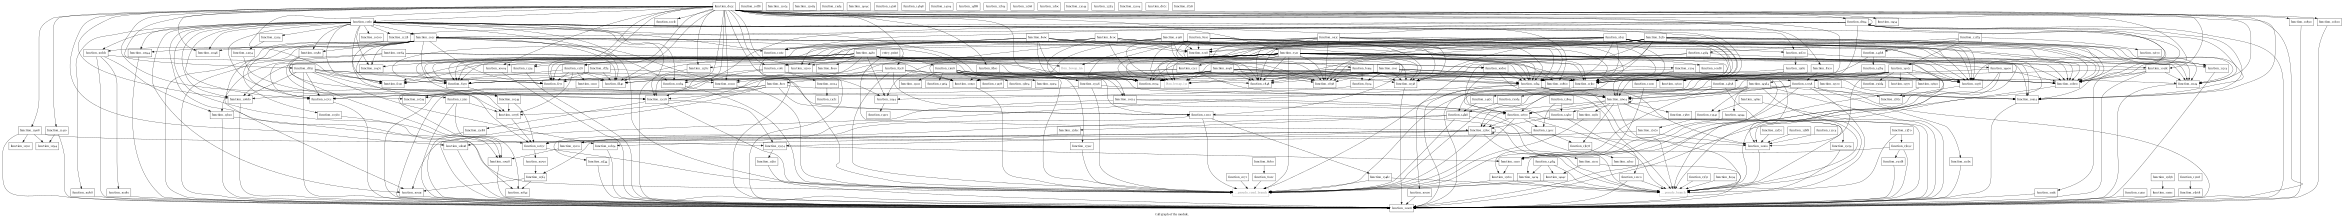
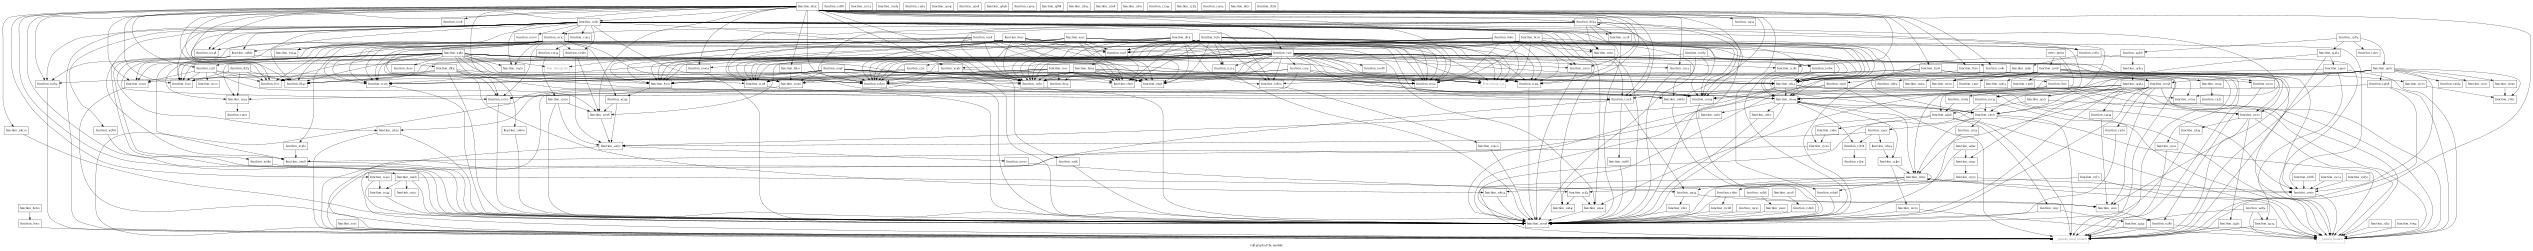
(1547, 113) -> (1879, 137)
(701, 206) -> (952, 223)
